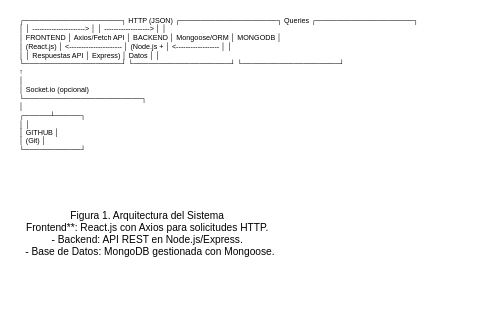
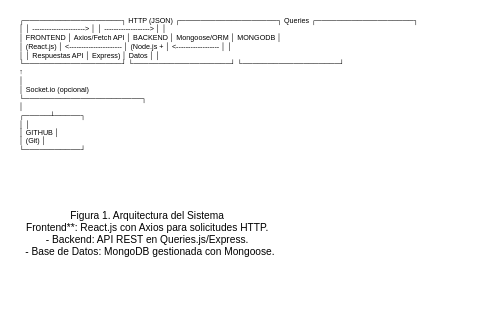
(150, 234) -> (150, 234)
